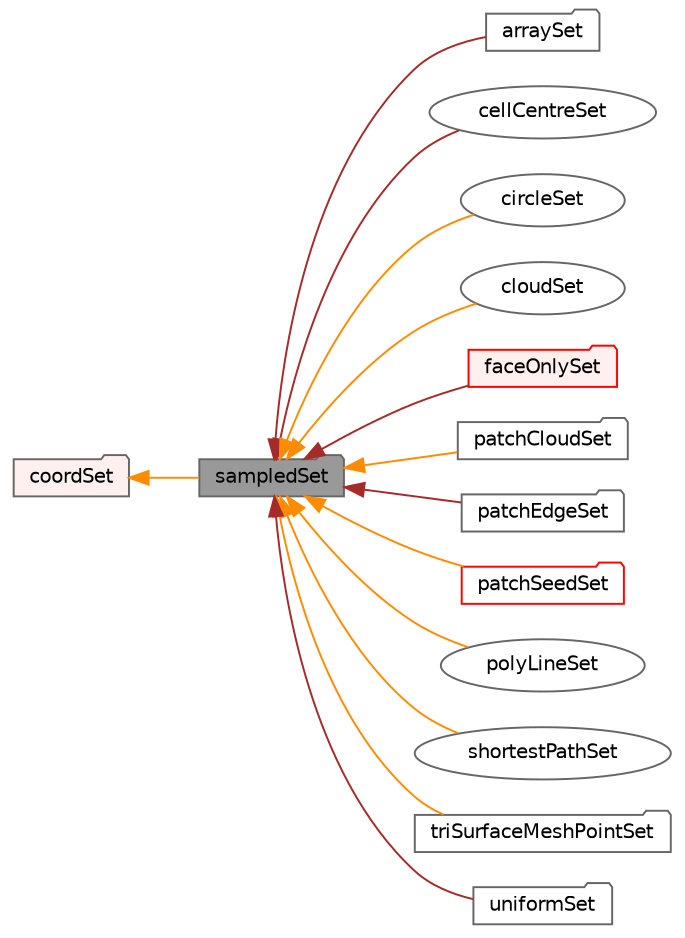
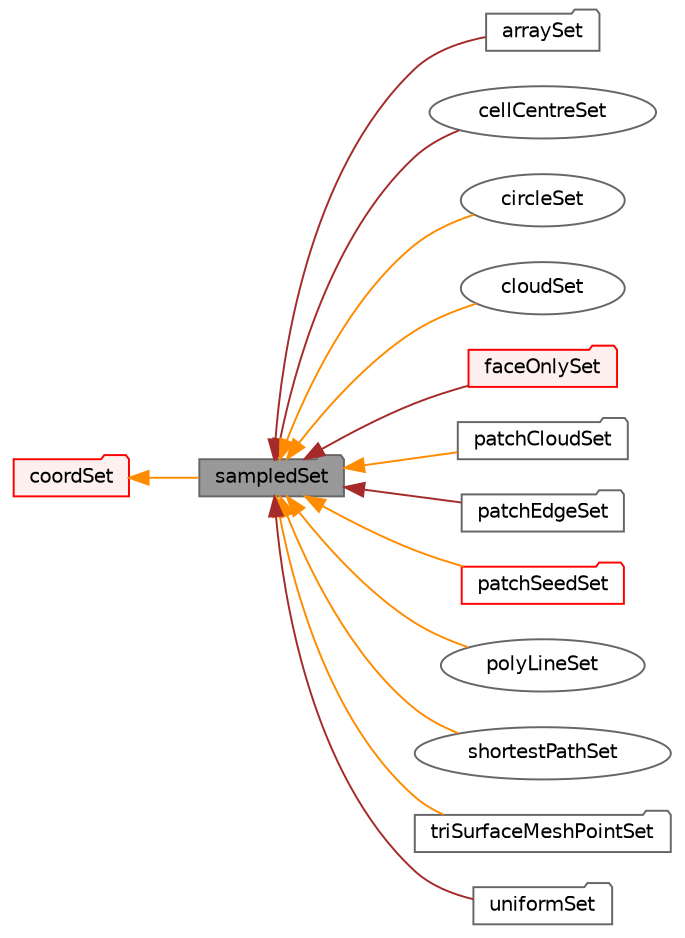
(71, 478) -> (71, 478)
